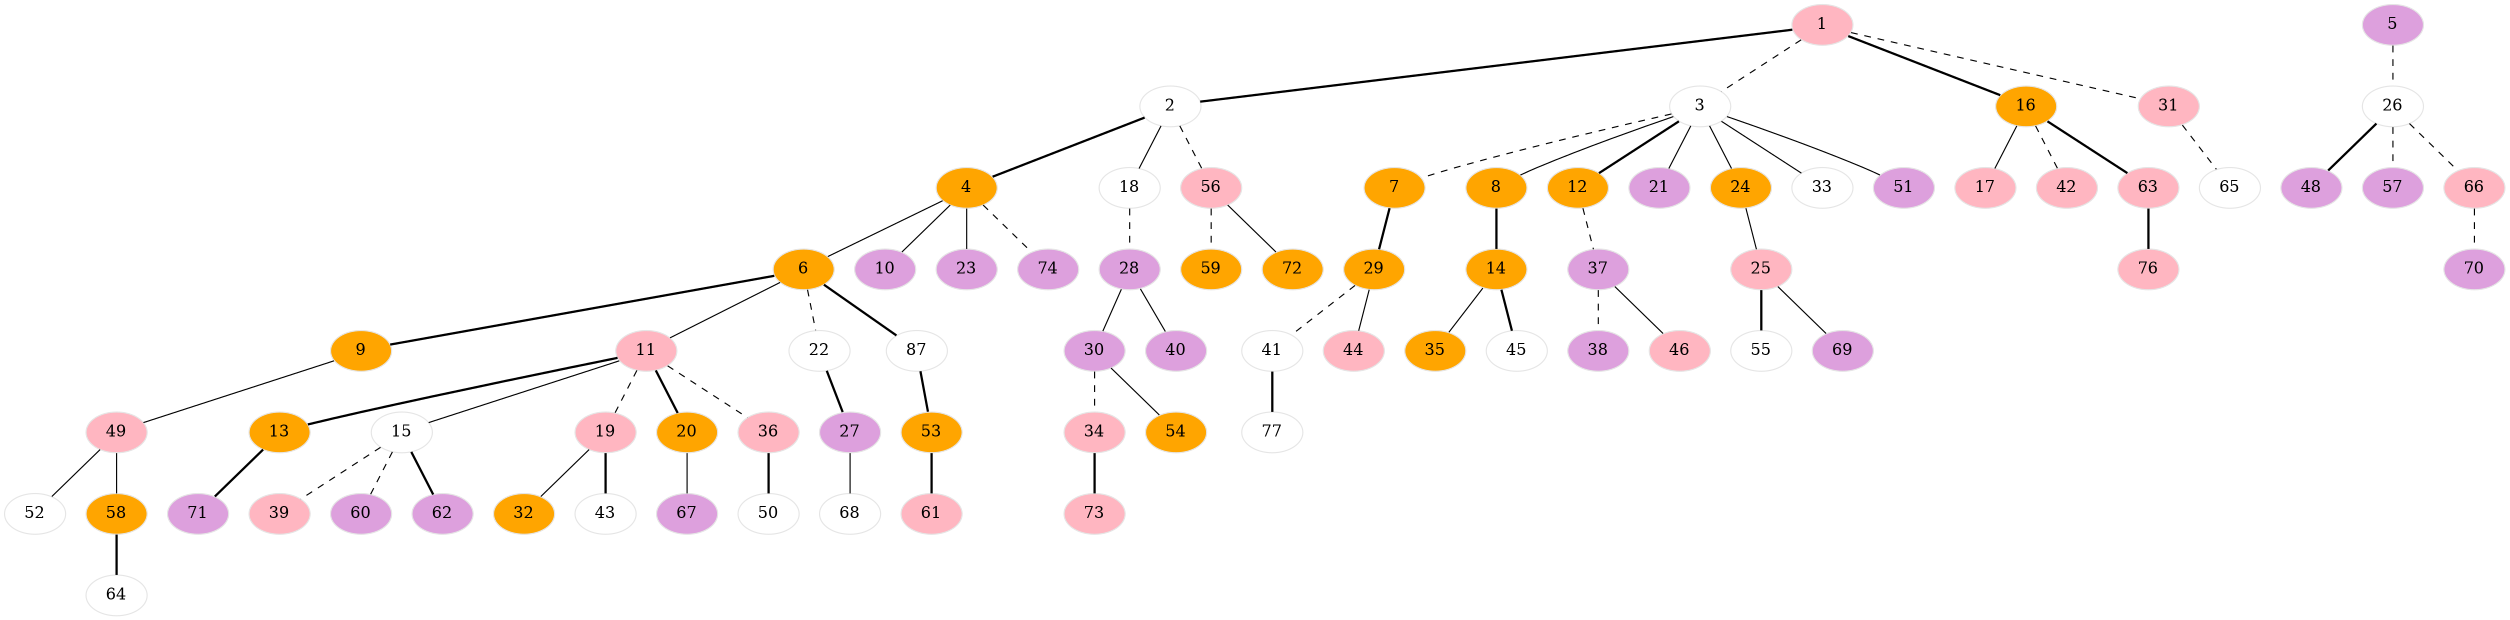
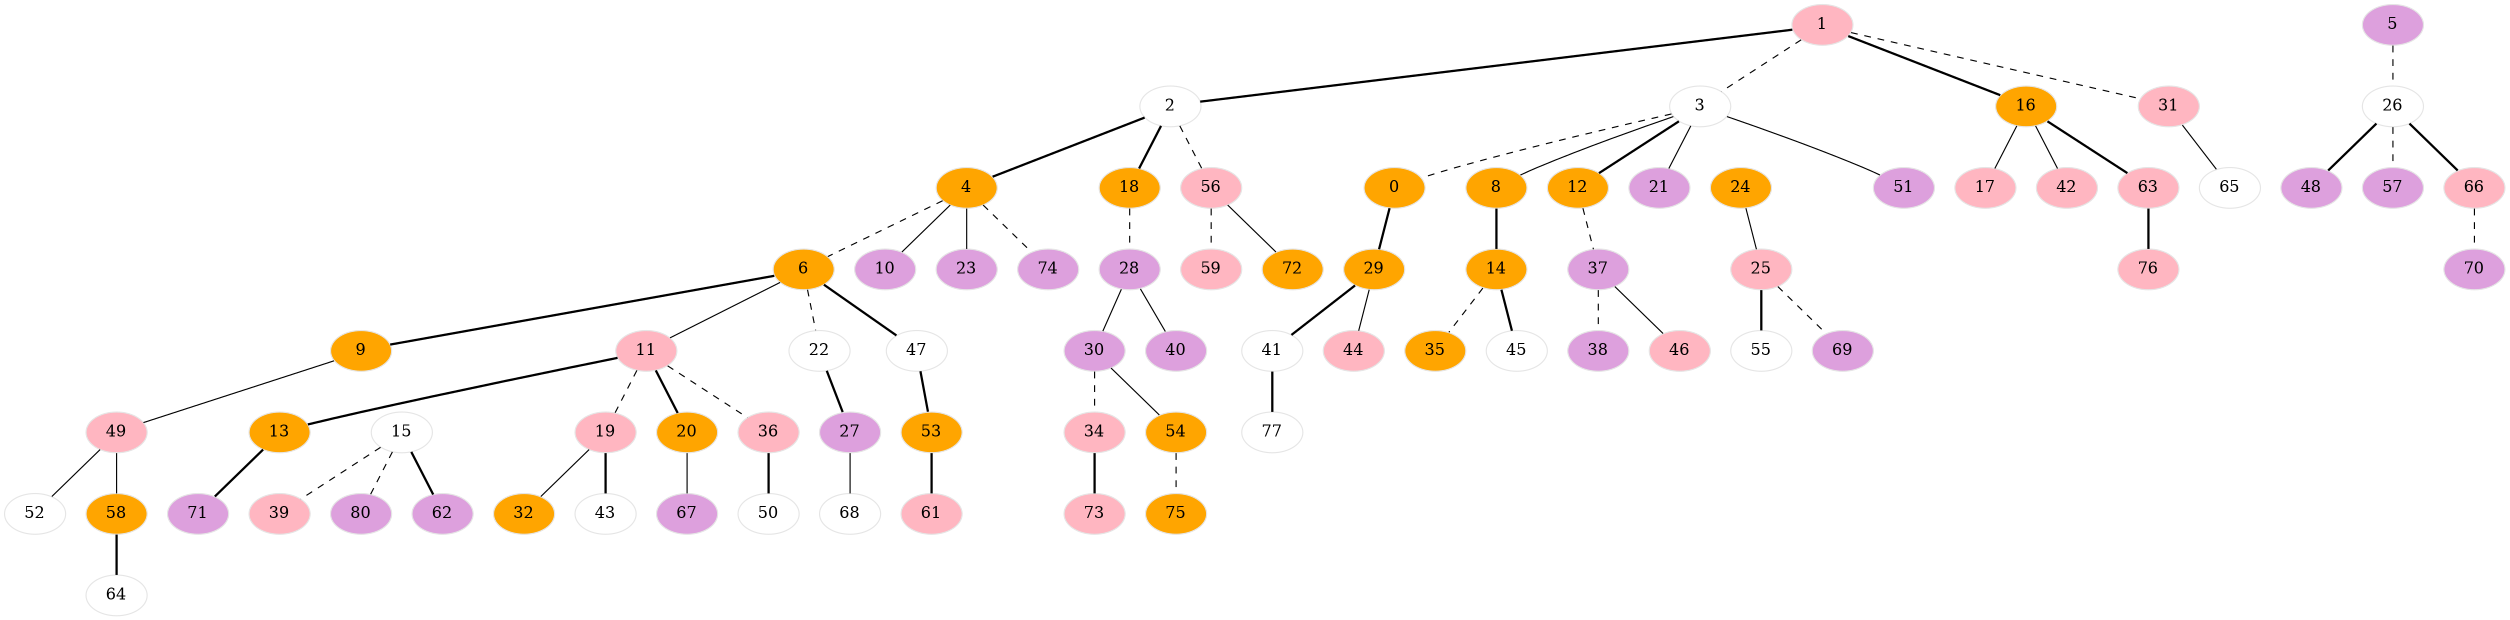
(1150, 147) -> (1150, 147)
(1721, 147) -> none
(2047, 147) -> (2047, 147)
(2199, 147) -> (2199, 147)
(2434, 147) -> (2434, 147)
(1130, 188) -> (1130, 188)
(1395, 188) -> (1395, 188)
(1822, 188) -> none
(885, 229) -> (885, 229)
(1211, 269) -> (1211, 269)
(1323, 310) -> (1323, 310)
(1466, 310) -> (1466, 310)
(1802, 310) -> (1802, 310)
(917, 351) -> (917, 351)
(524, 392) -> none
(361, 514) -> (361, 514)
none -> (1176, 514)
